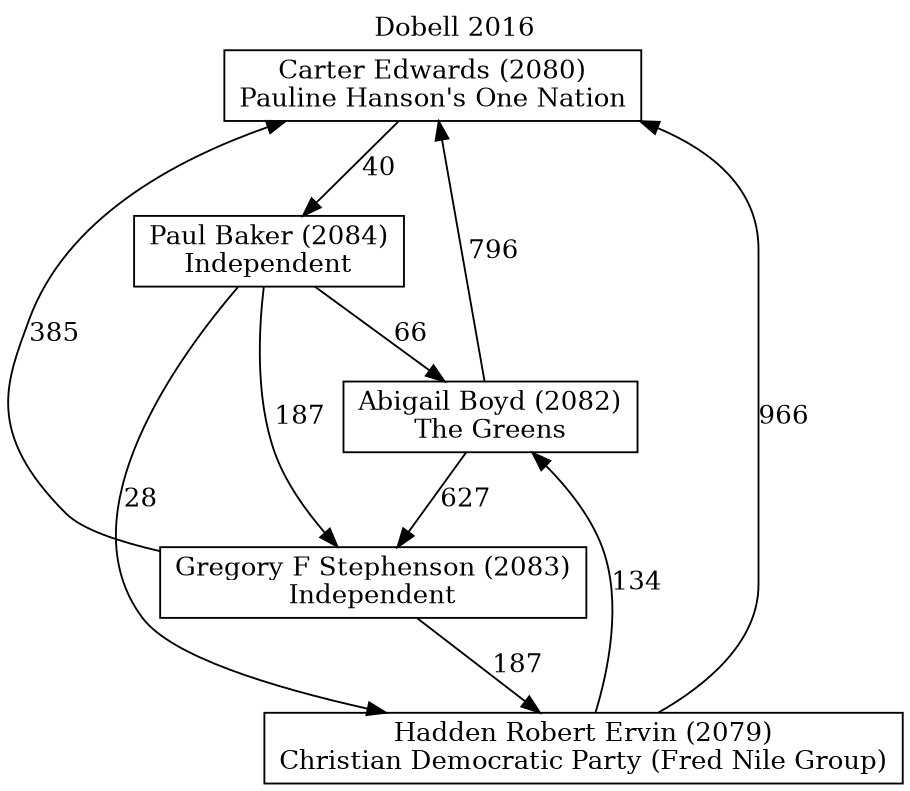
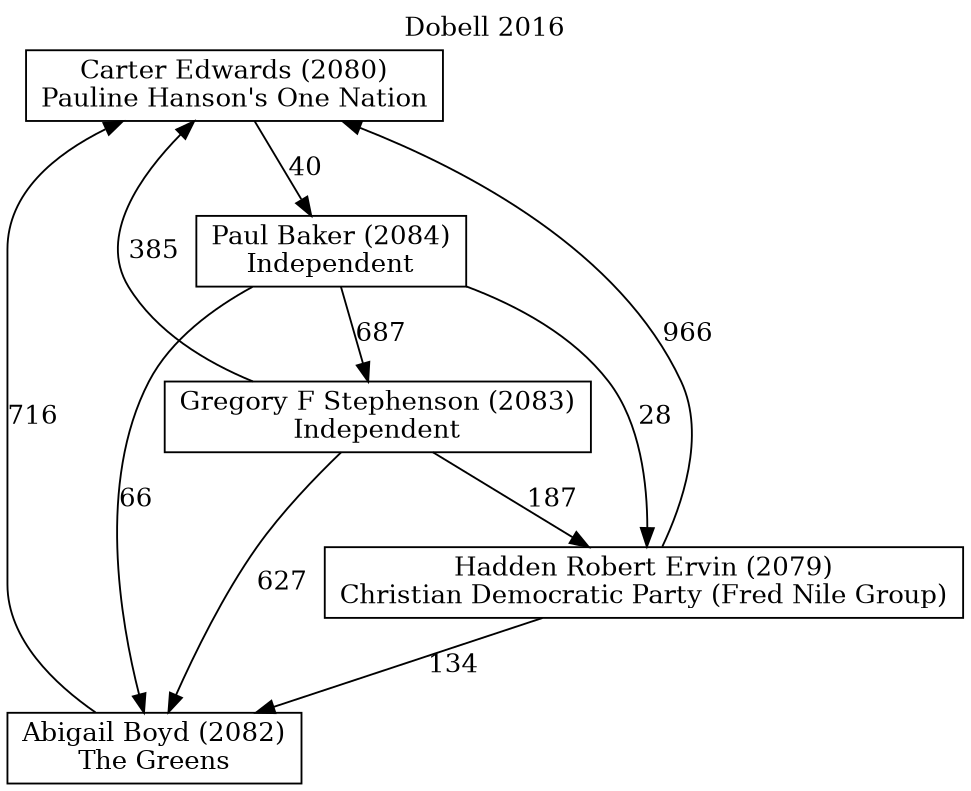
(494, 251) -> (34, 417)
(301, 417) -> (382, 334)
(437, 492) -> (245, 564)
